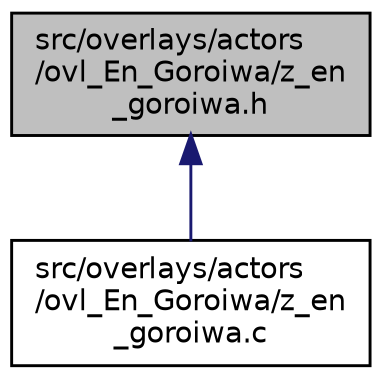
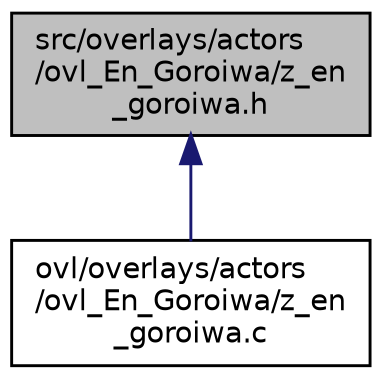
(191, 303) -> (191, 303)
